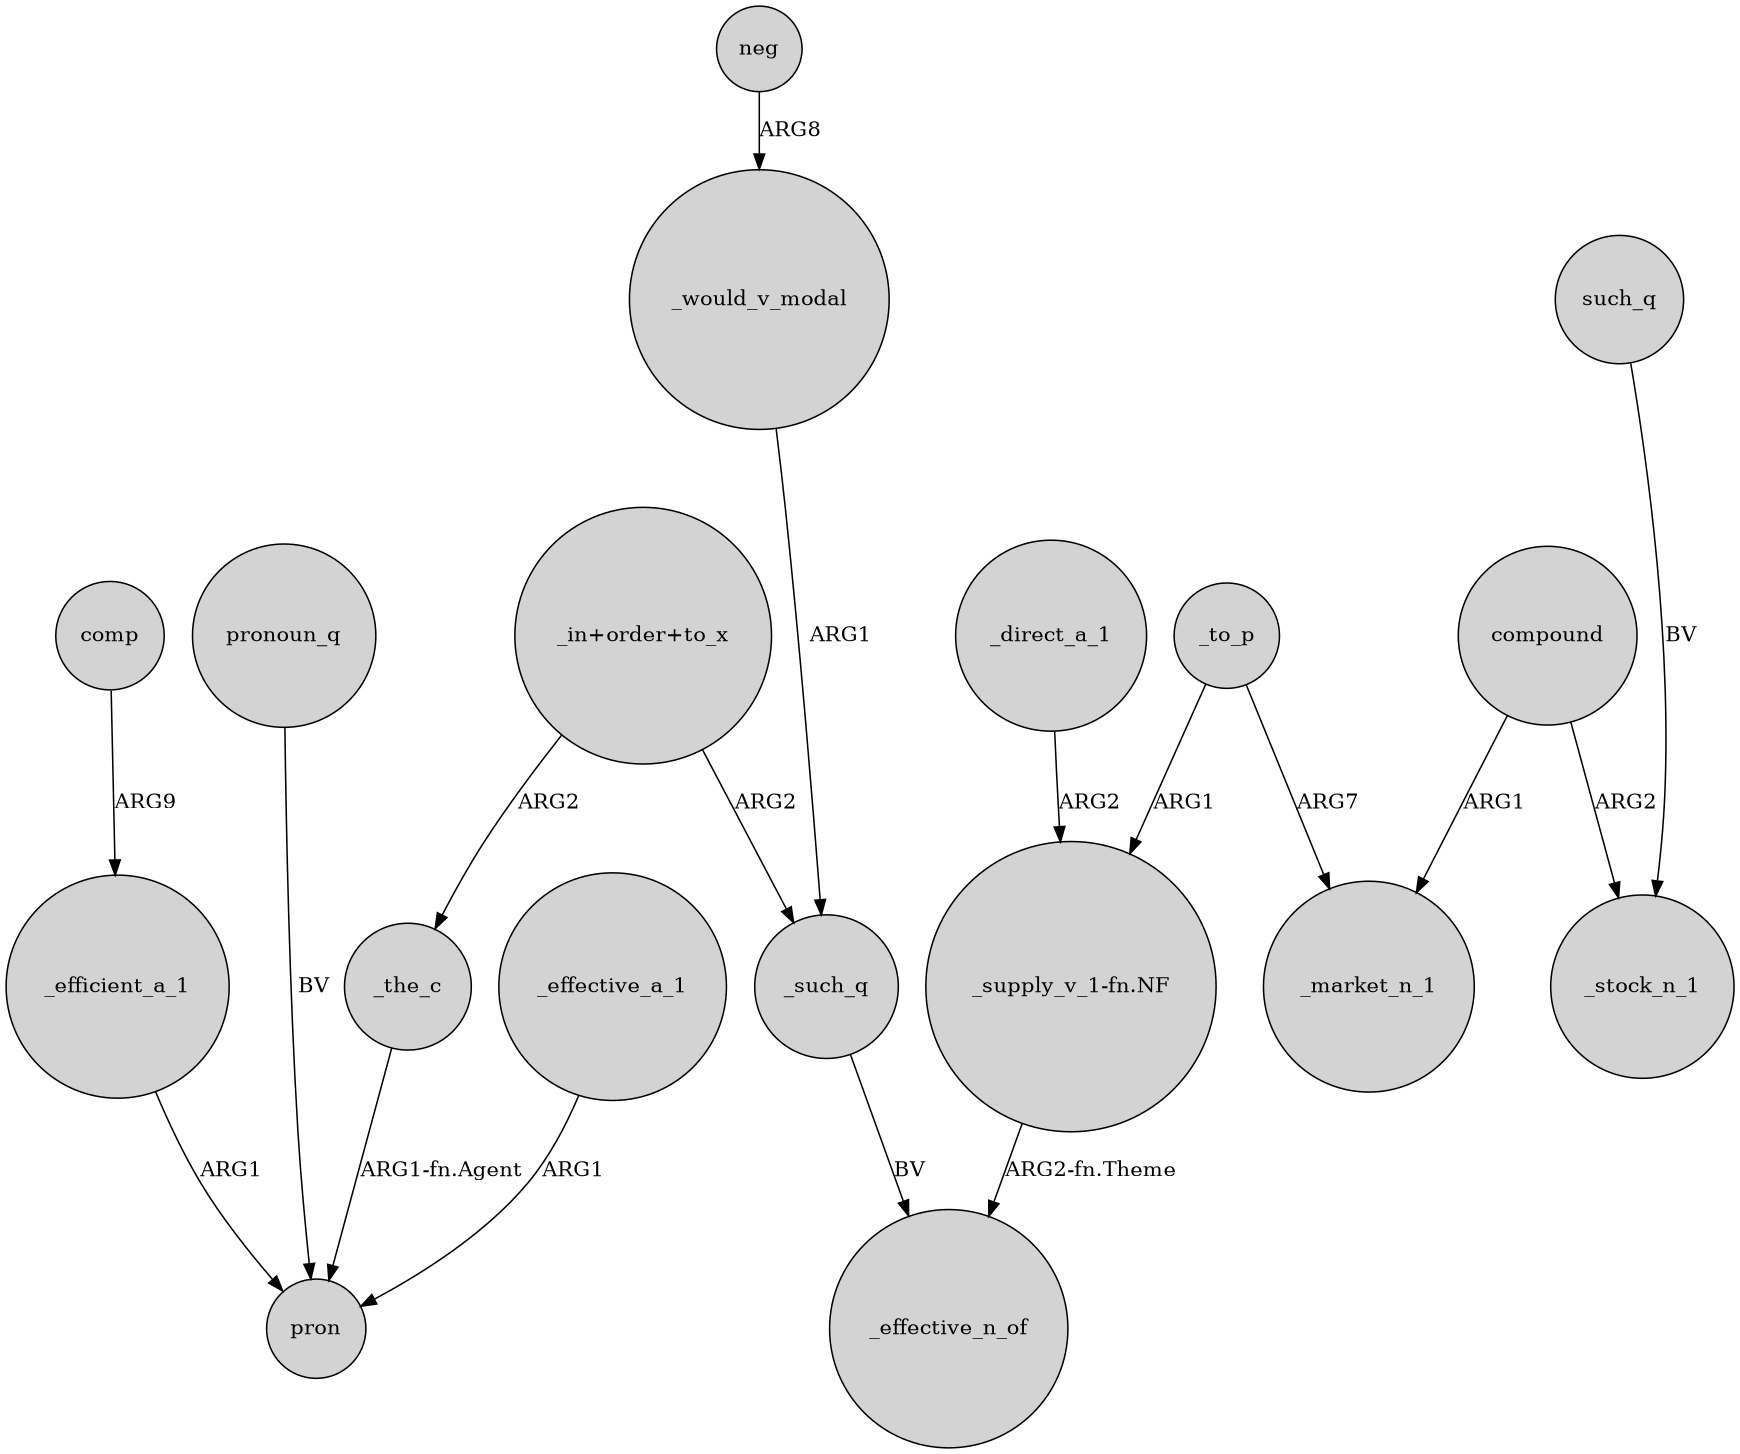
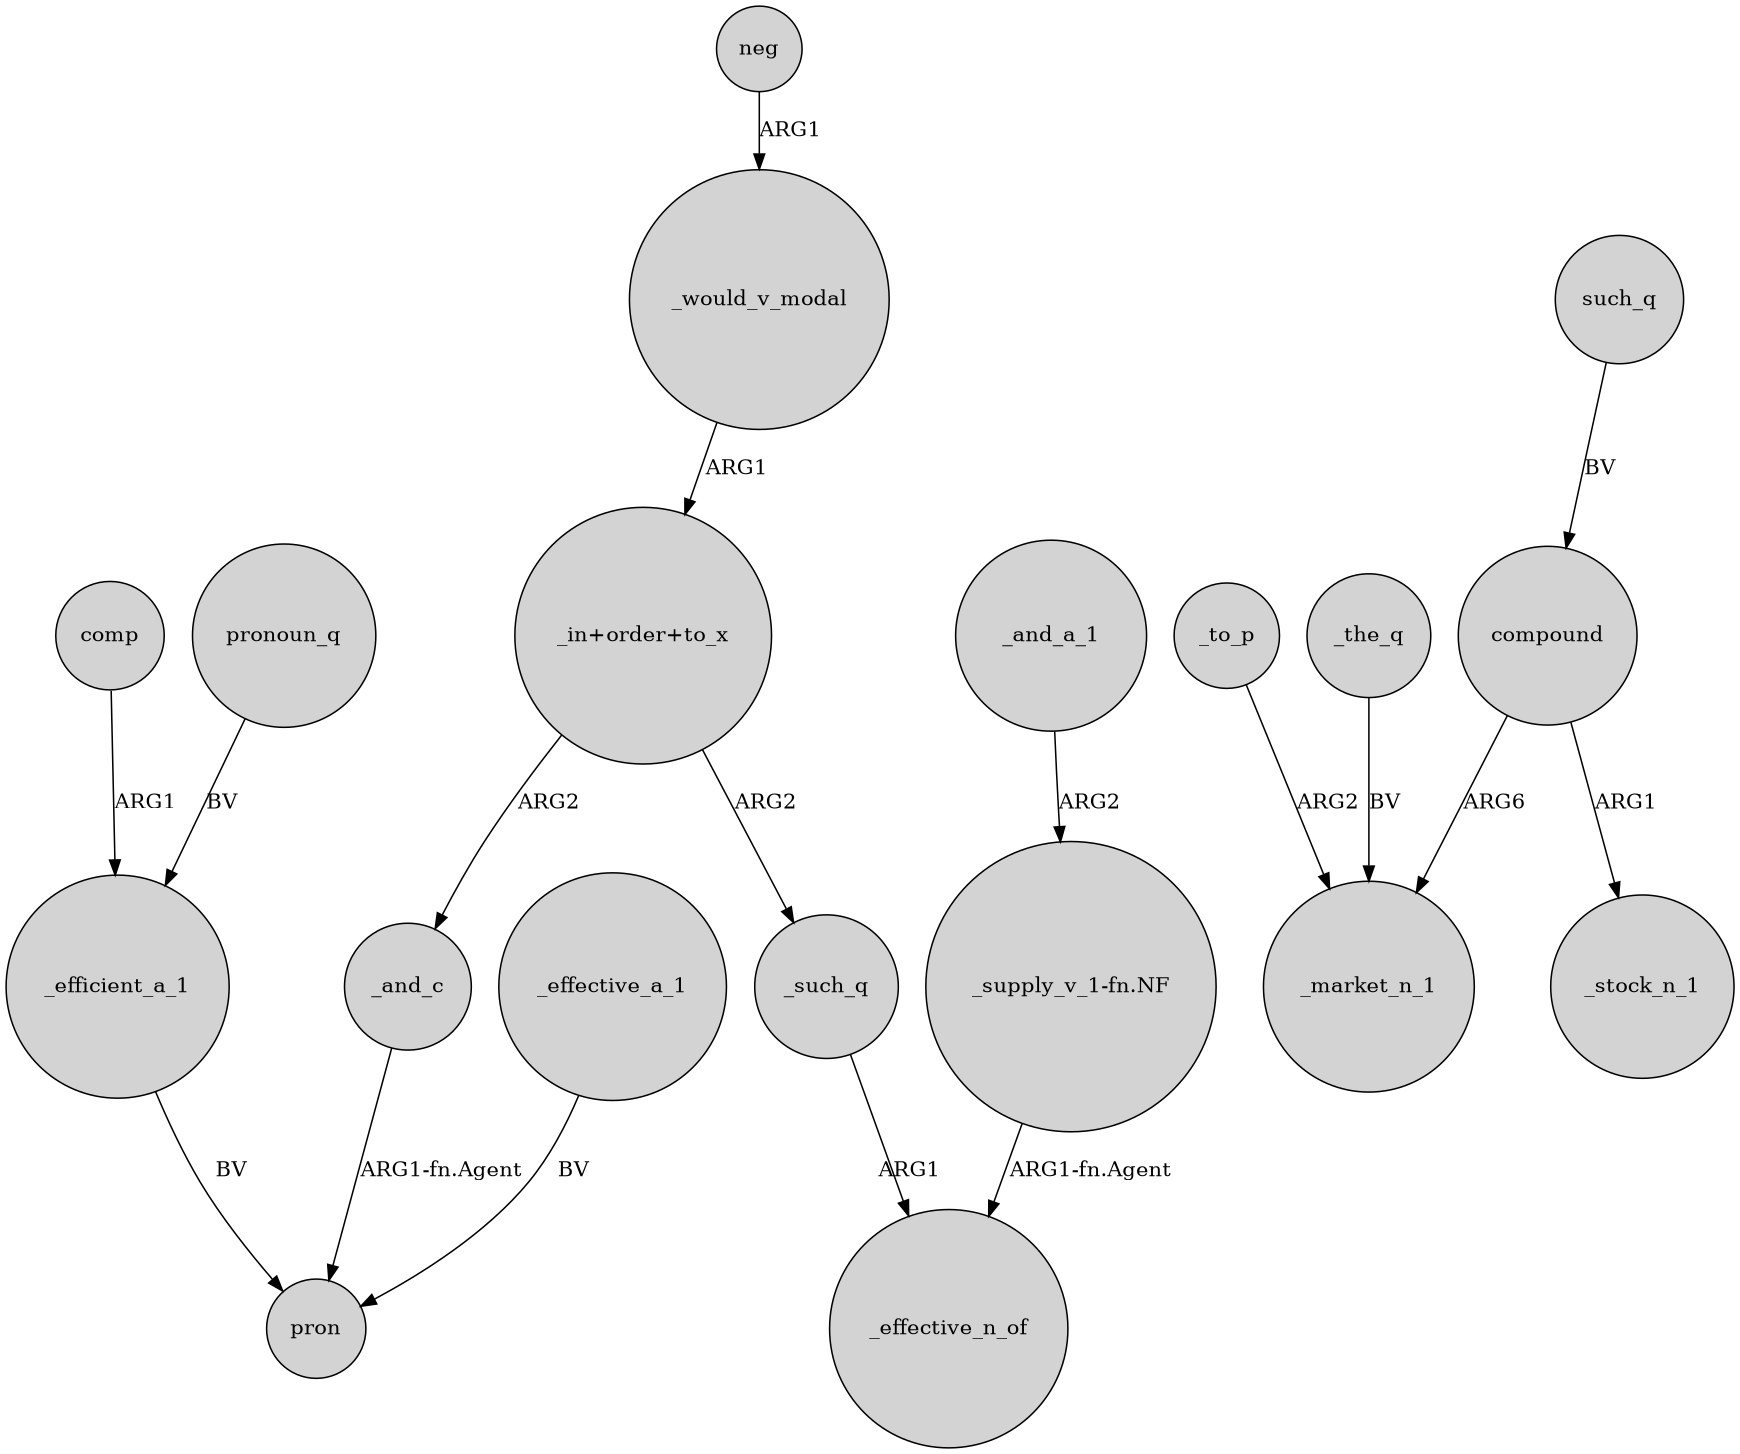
(791, 131) -> (791, 131)
(1662, 621) -> (1588, 448)
(1051, 636) -> (1051, 636)
none -> (1369, 636)
(801, 664) -> (703, 461)
(1171, 762) -> none
(146, 803) -> (146, 803)
(1328, 803) -> (1328, 803)
(1495, 803) -> (1495, 803)
(1626, 803) -> (1626, 803)
(408, 987) -> (408, 987)
(291, 996) -> (209, 795)
(231, 1171) -> (231, 1171)
(574, 1171) -> (574, 1171)
(910, 1171) -> (910, 1171)
(1091, 1171) -> (1091, 1171)
